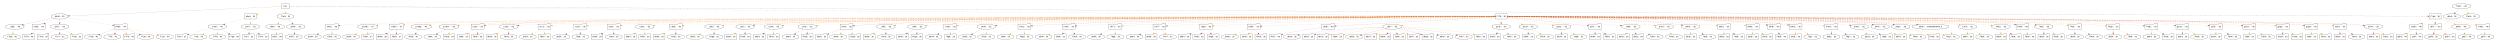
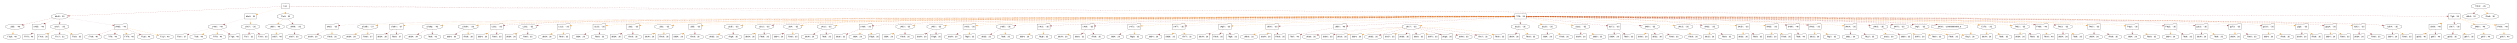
none -> (413, 37)
